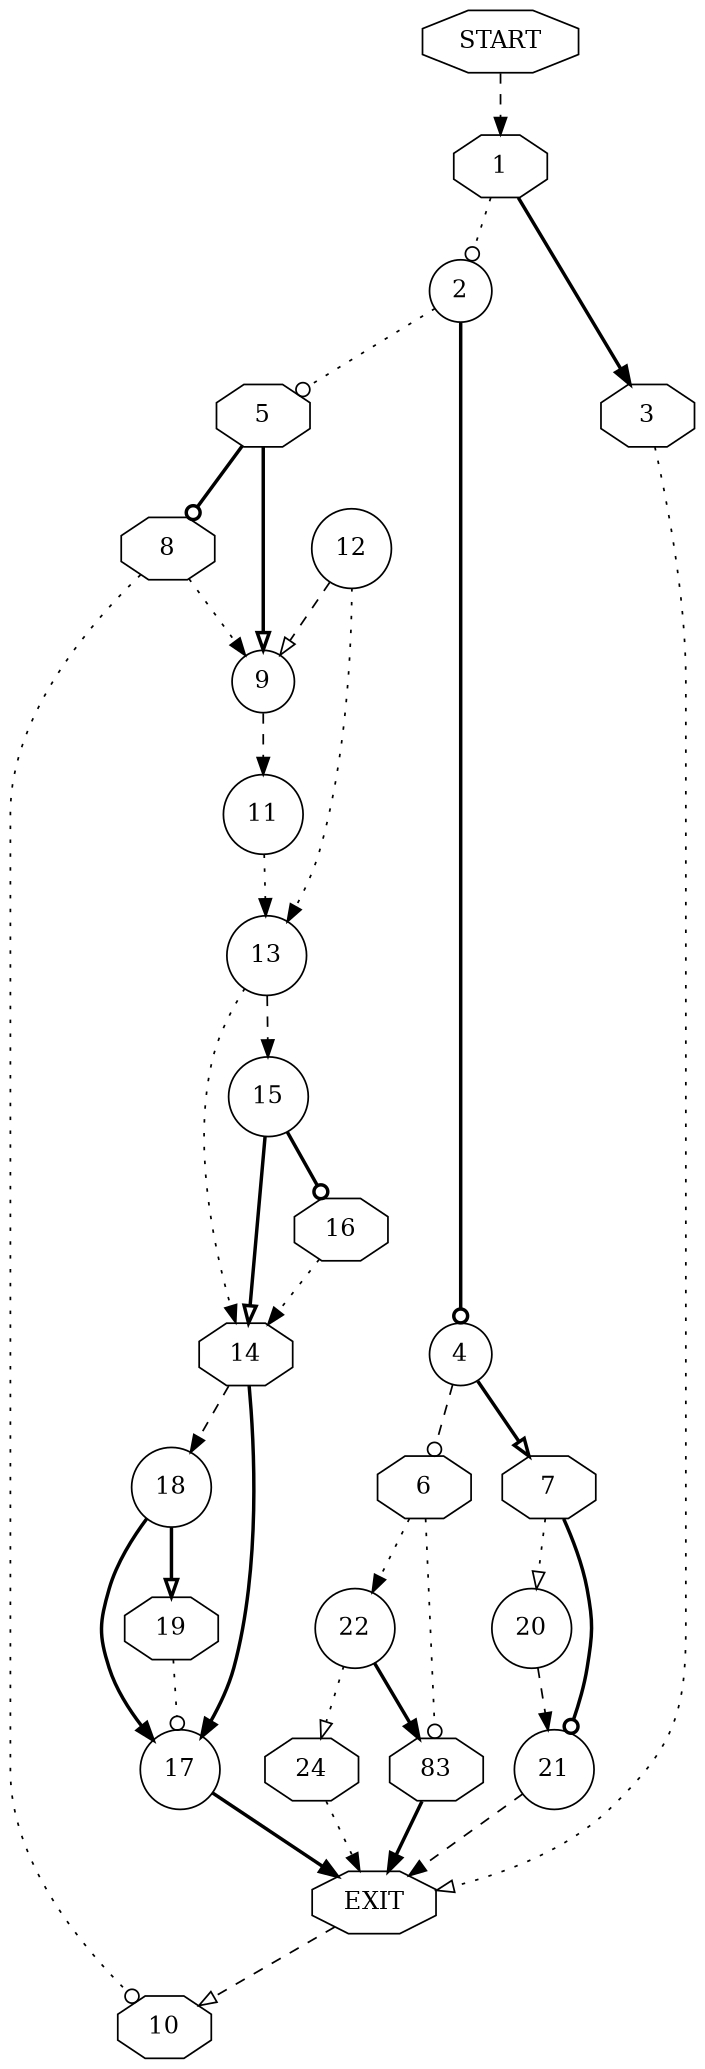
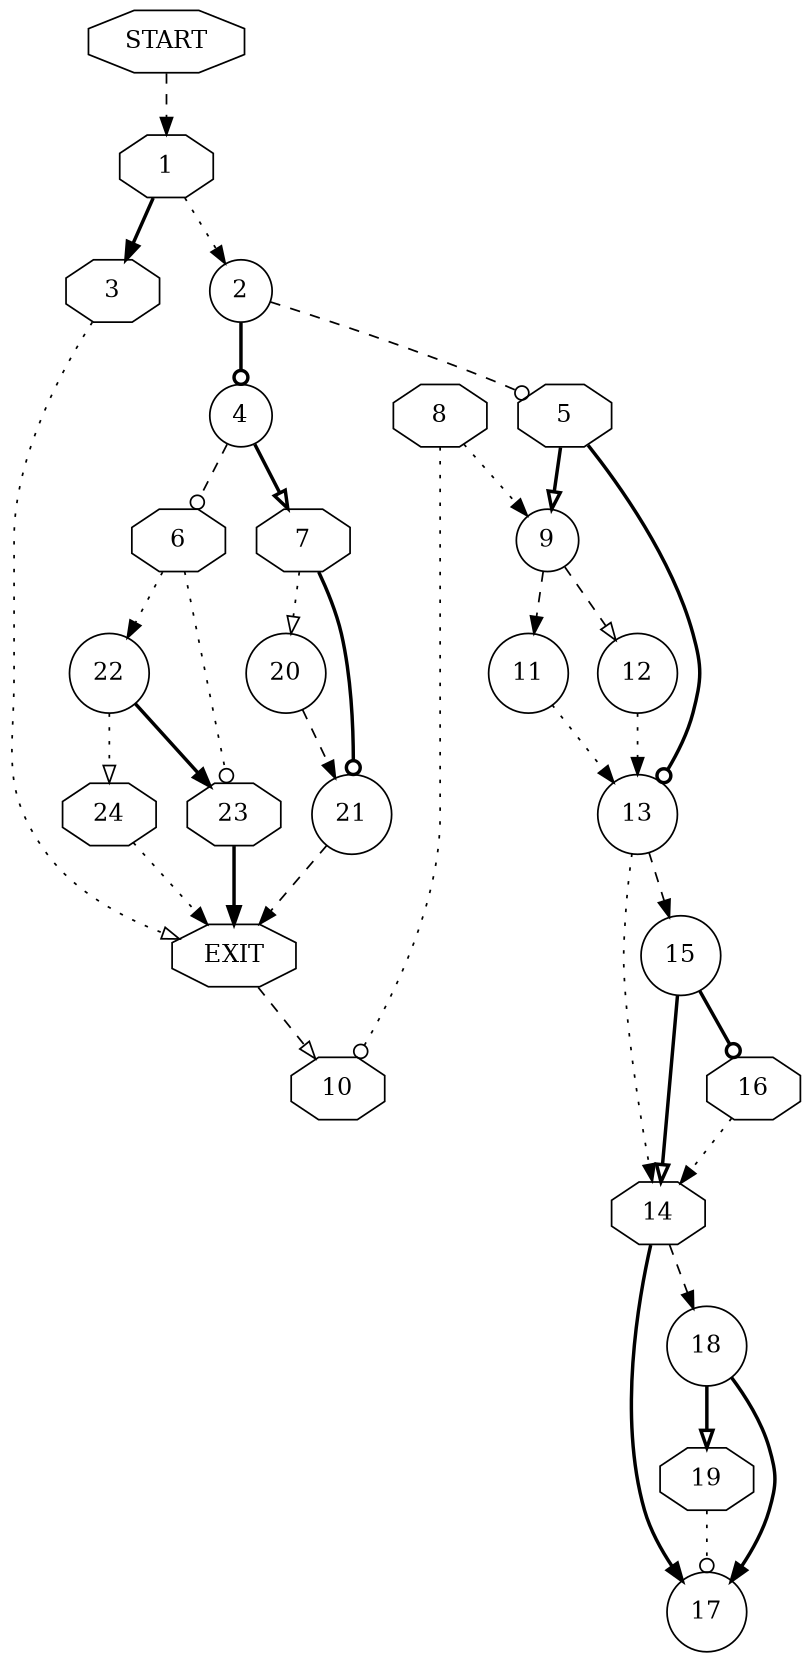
(483, 222) -> (200, 223)
(372, 347) -> (394, 343)
(220, 476) -> (681, 599)
(310, 611) -> (585, 596)
(436, 1770) -> (234, 814)
(267, 1830) -> none
